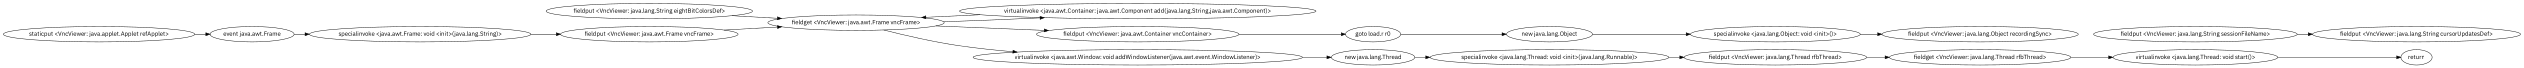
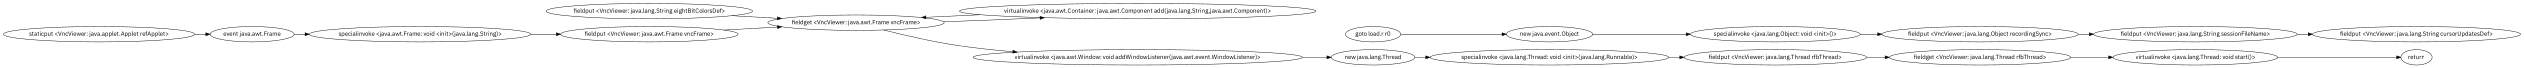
(1138, 34) -> none
(1549, 34) -> (1549, 34)
none -> (2084, 34)
